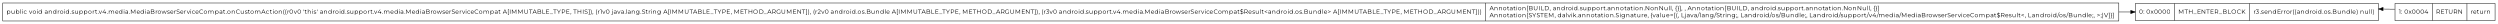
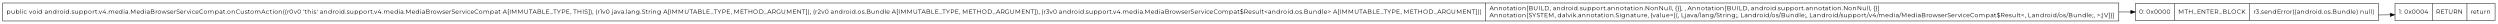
(2389, 9) -> (2384, 15)
